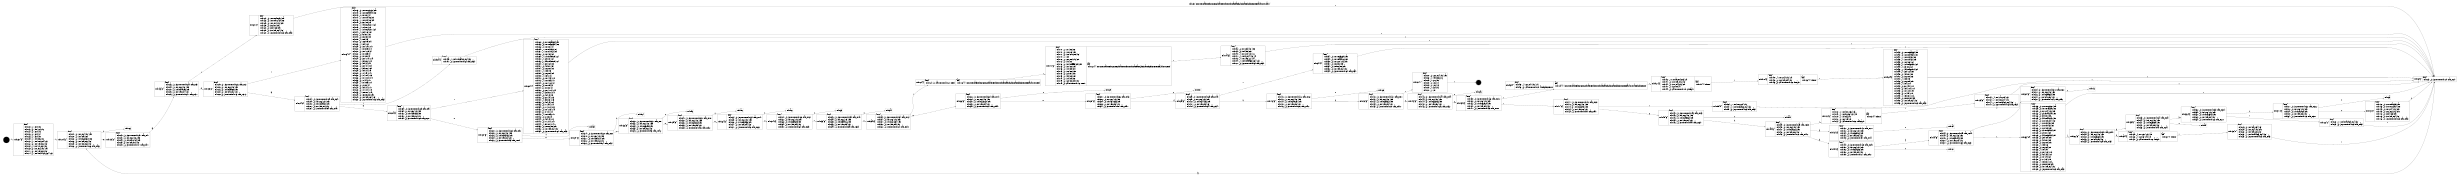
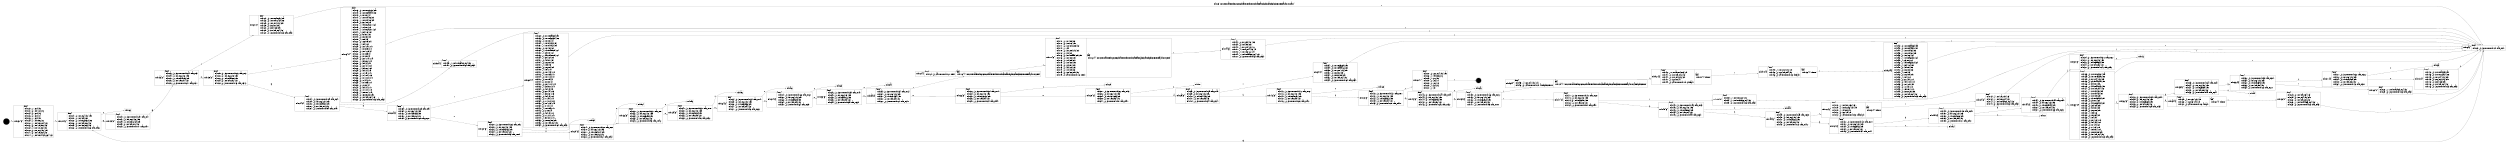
(1818, 140) -> (1901, 121)
